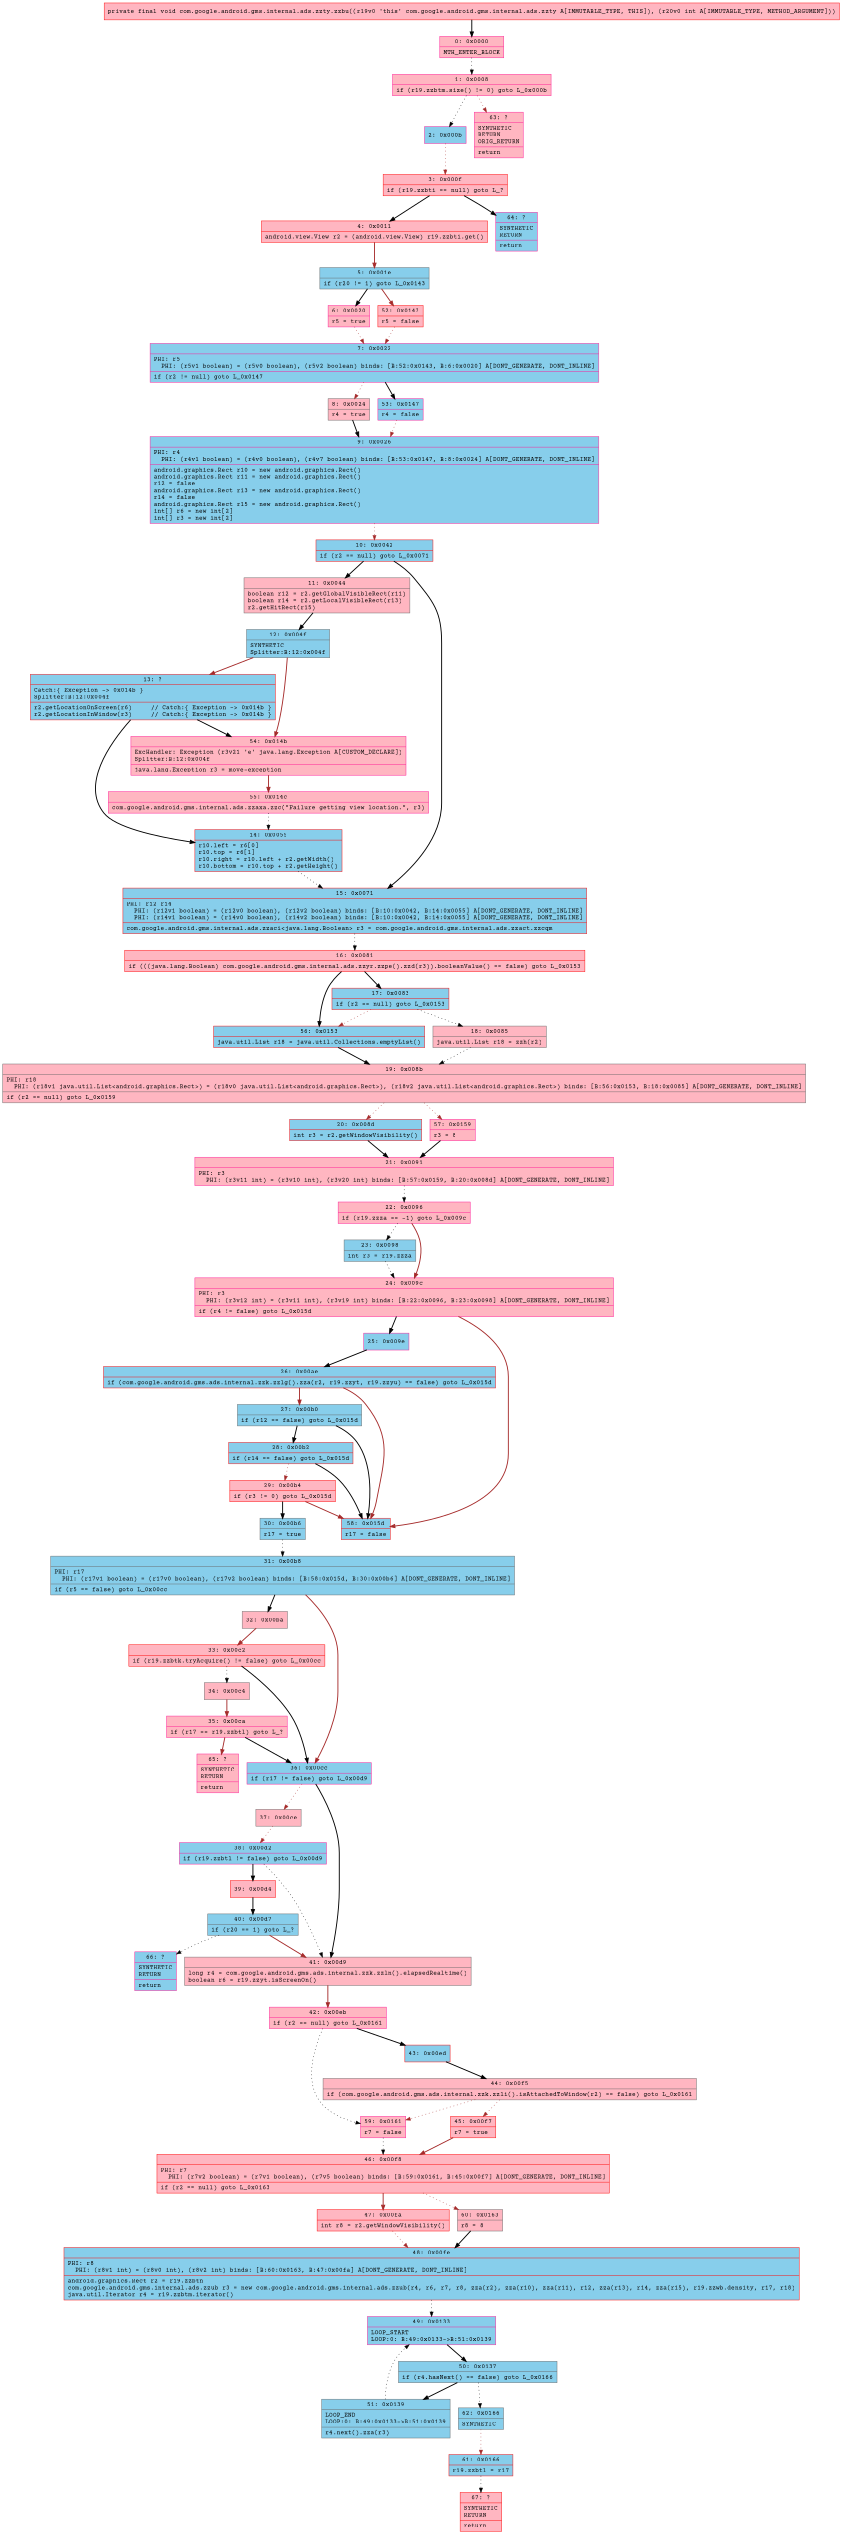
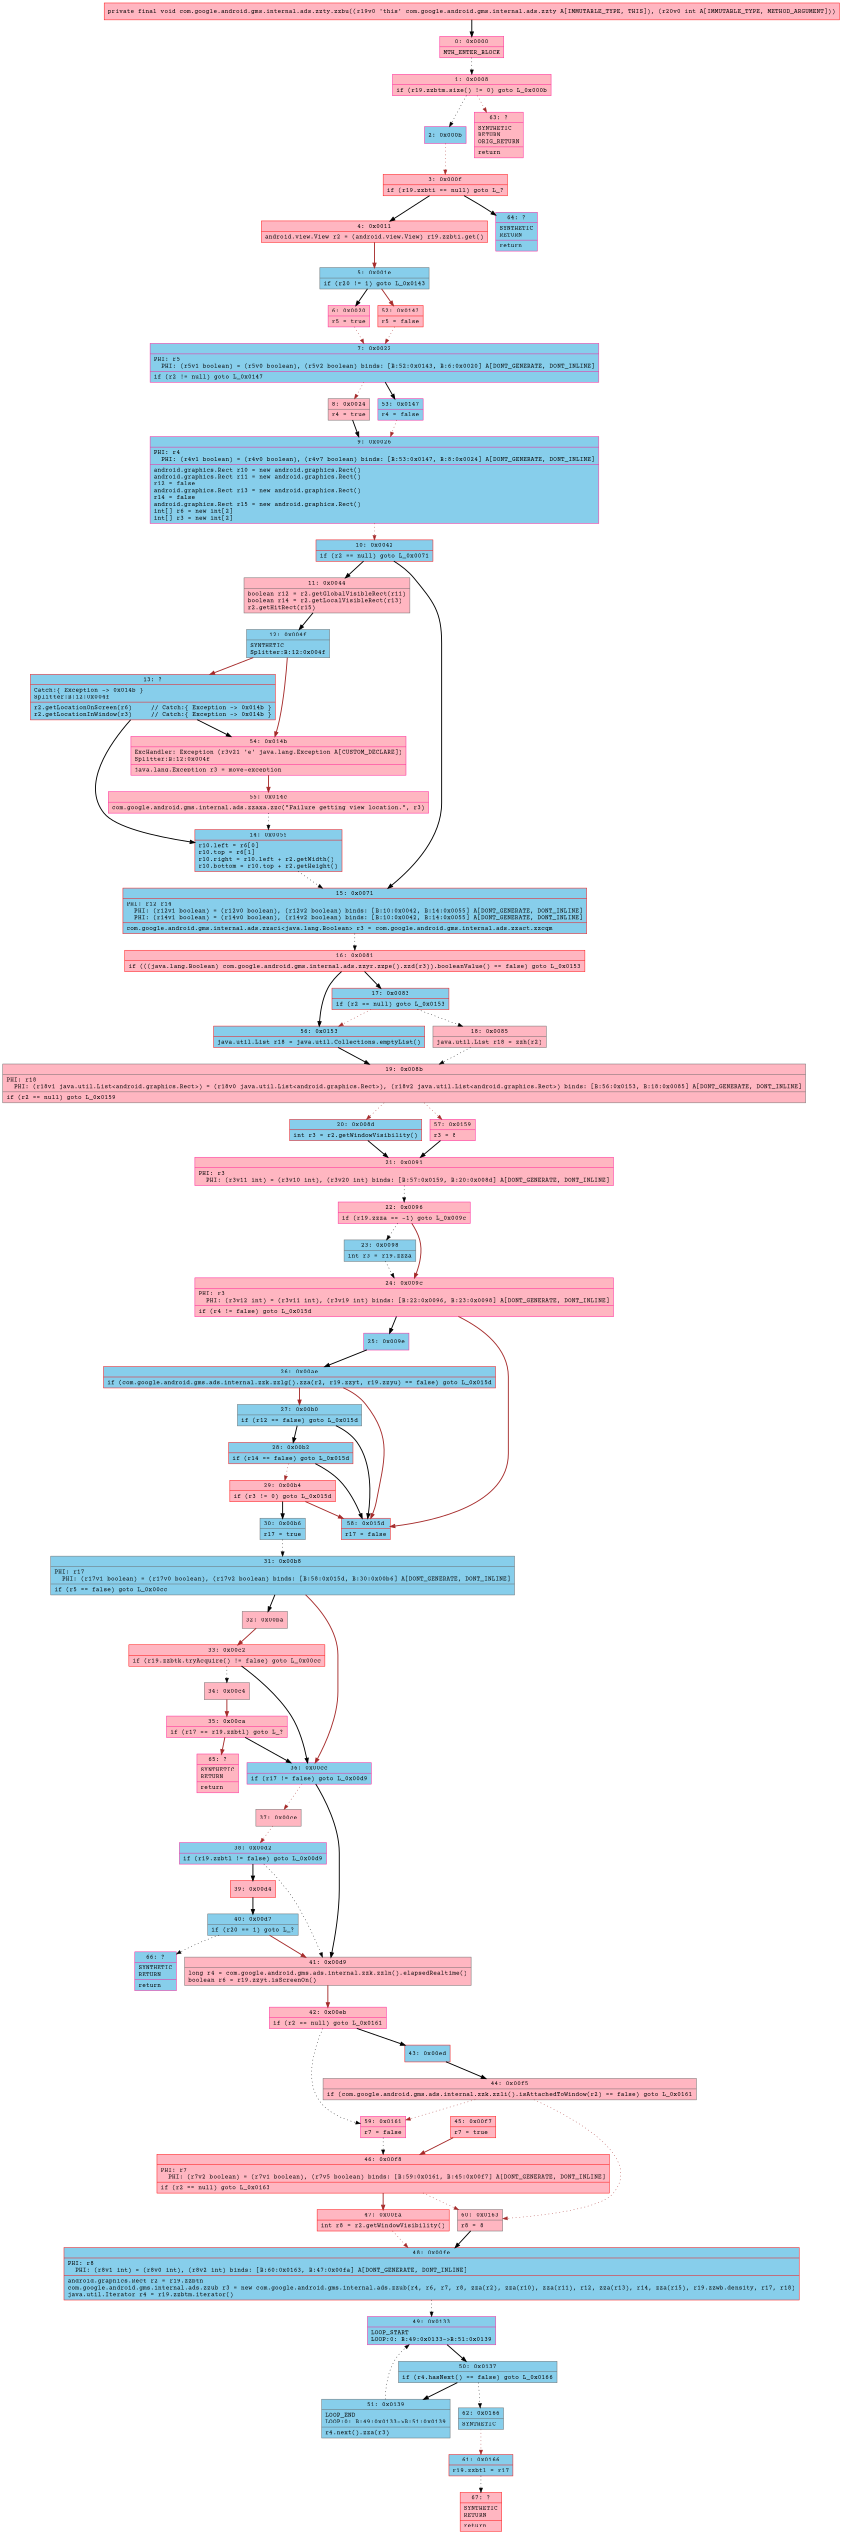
(493, 2106) -> (620, 2180)
